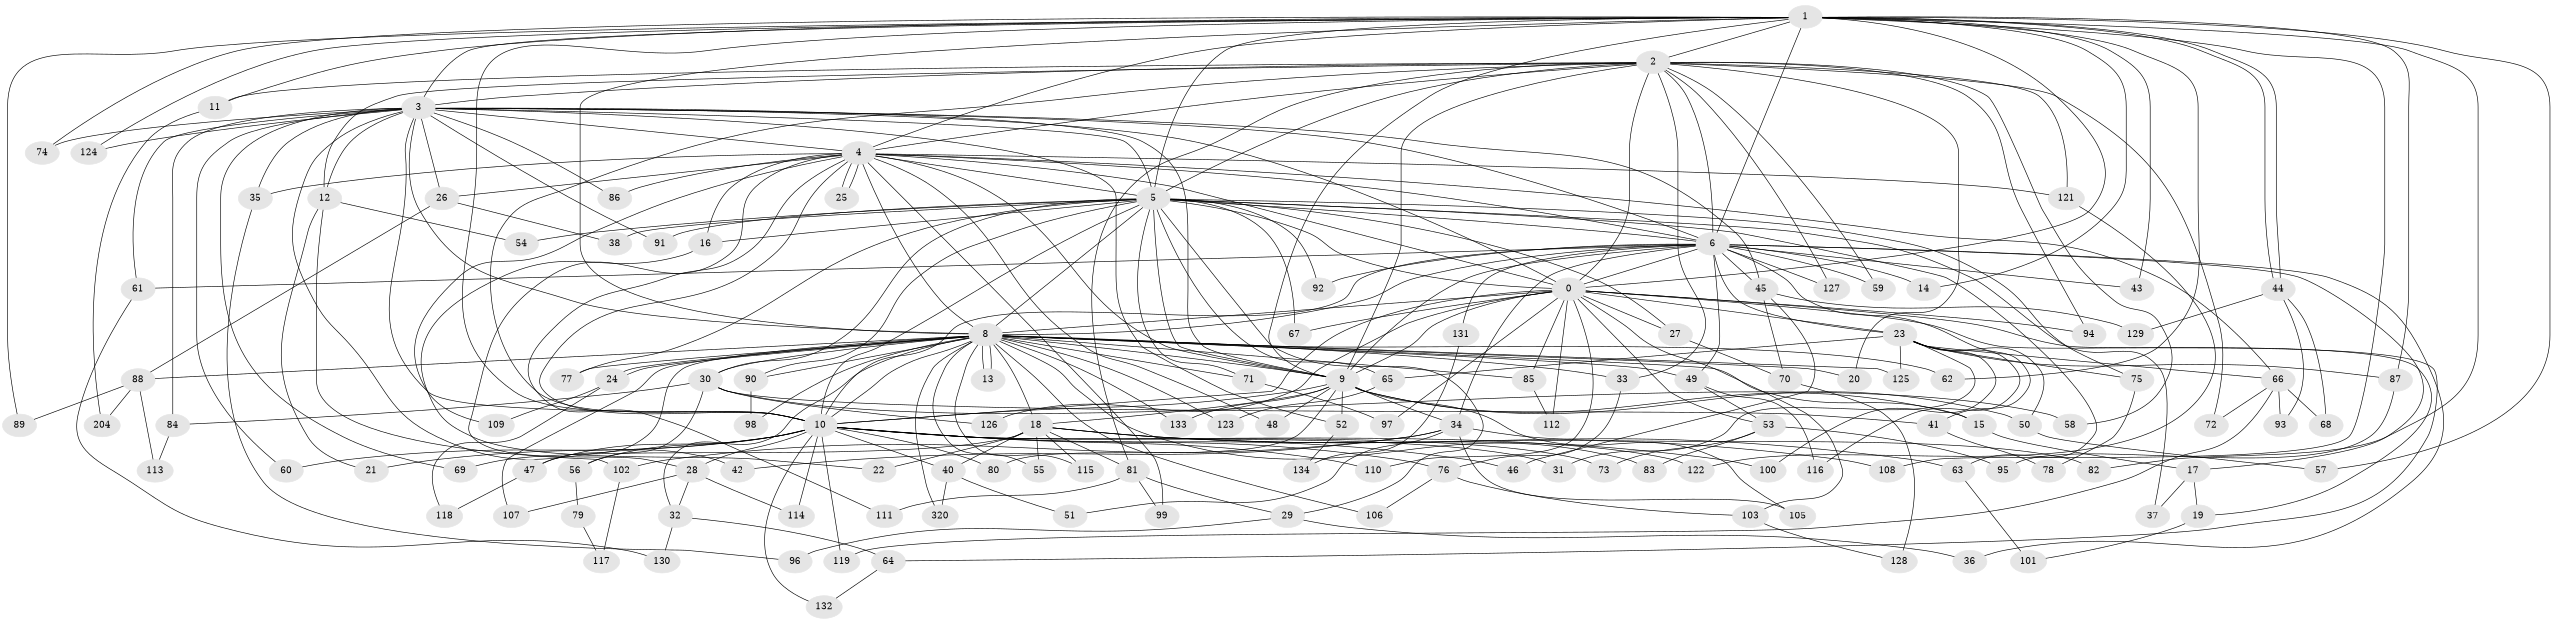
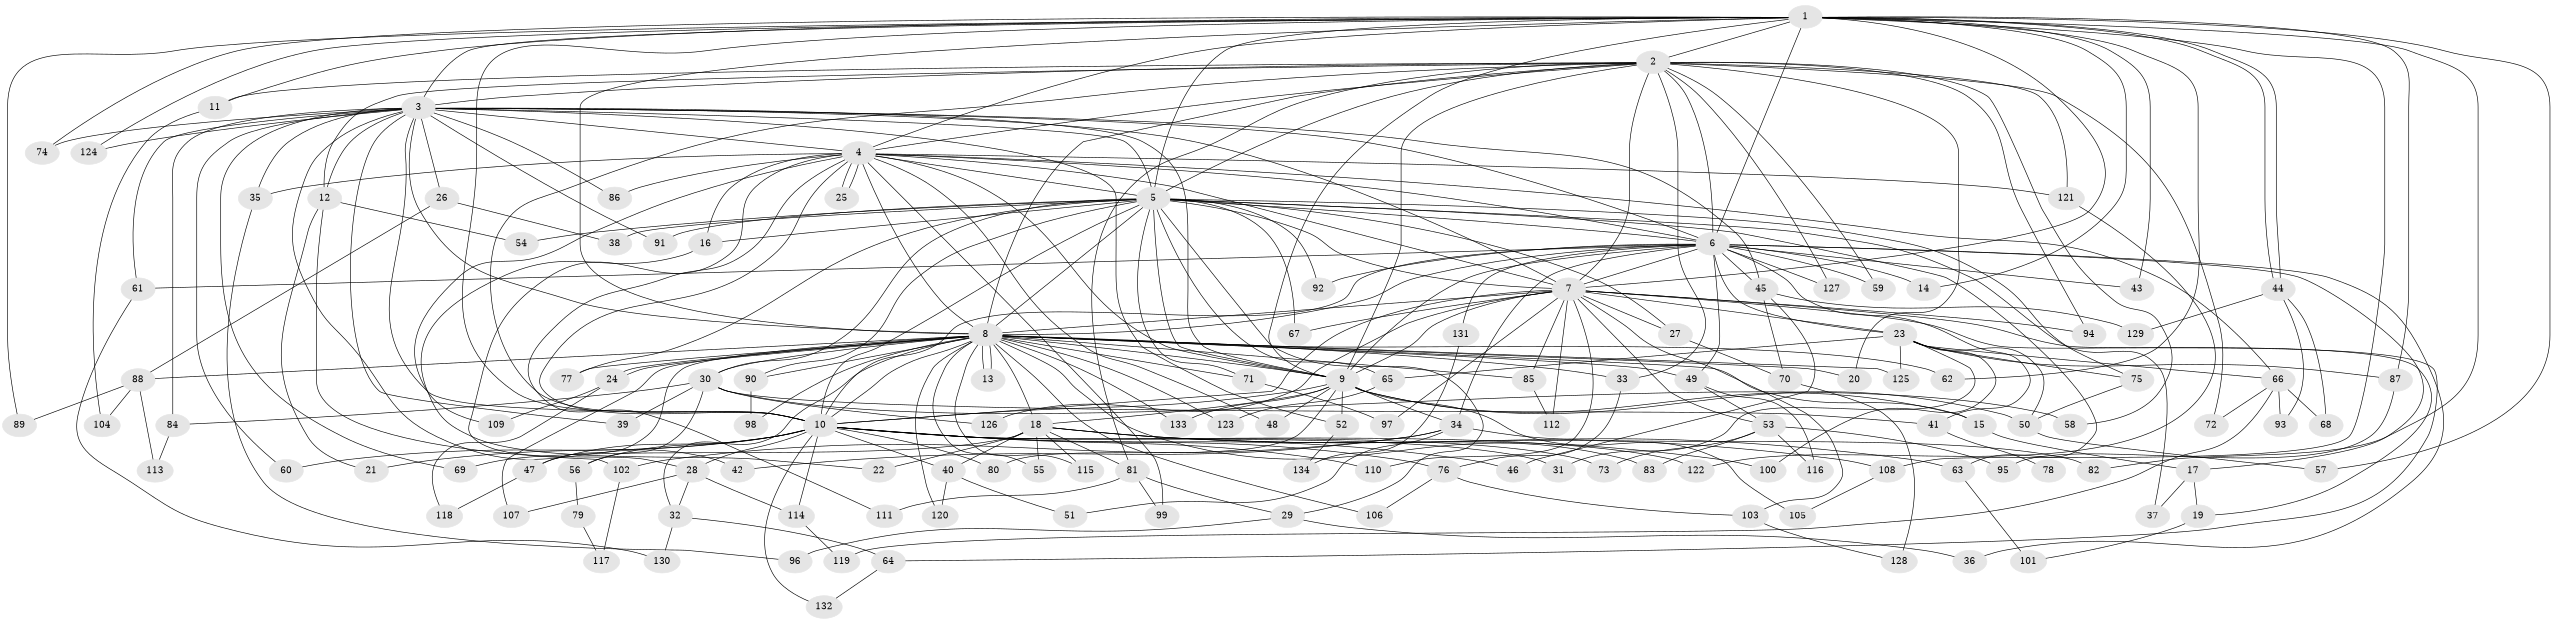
none -> (1255, 105)
(650, 176) -> none
(1569, 289) -> (1569, 289)
(2007, 399) -> (1792, 448)
(102, 425) -> (102, 425)
none -> (623, 425)
(2111, 439) -> (2080, 401)
(832, 496) -> (823, 543)
(1609, 500) -> (1843, 493)
(940, 516) -> (940, 516)
